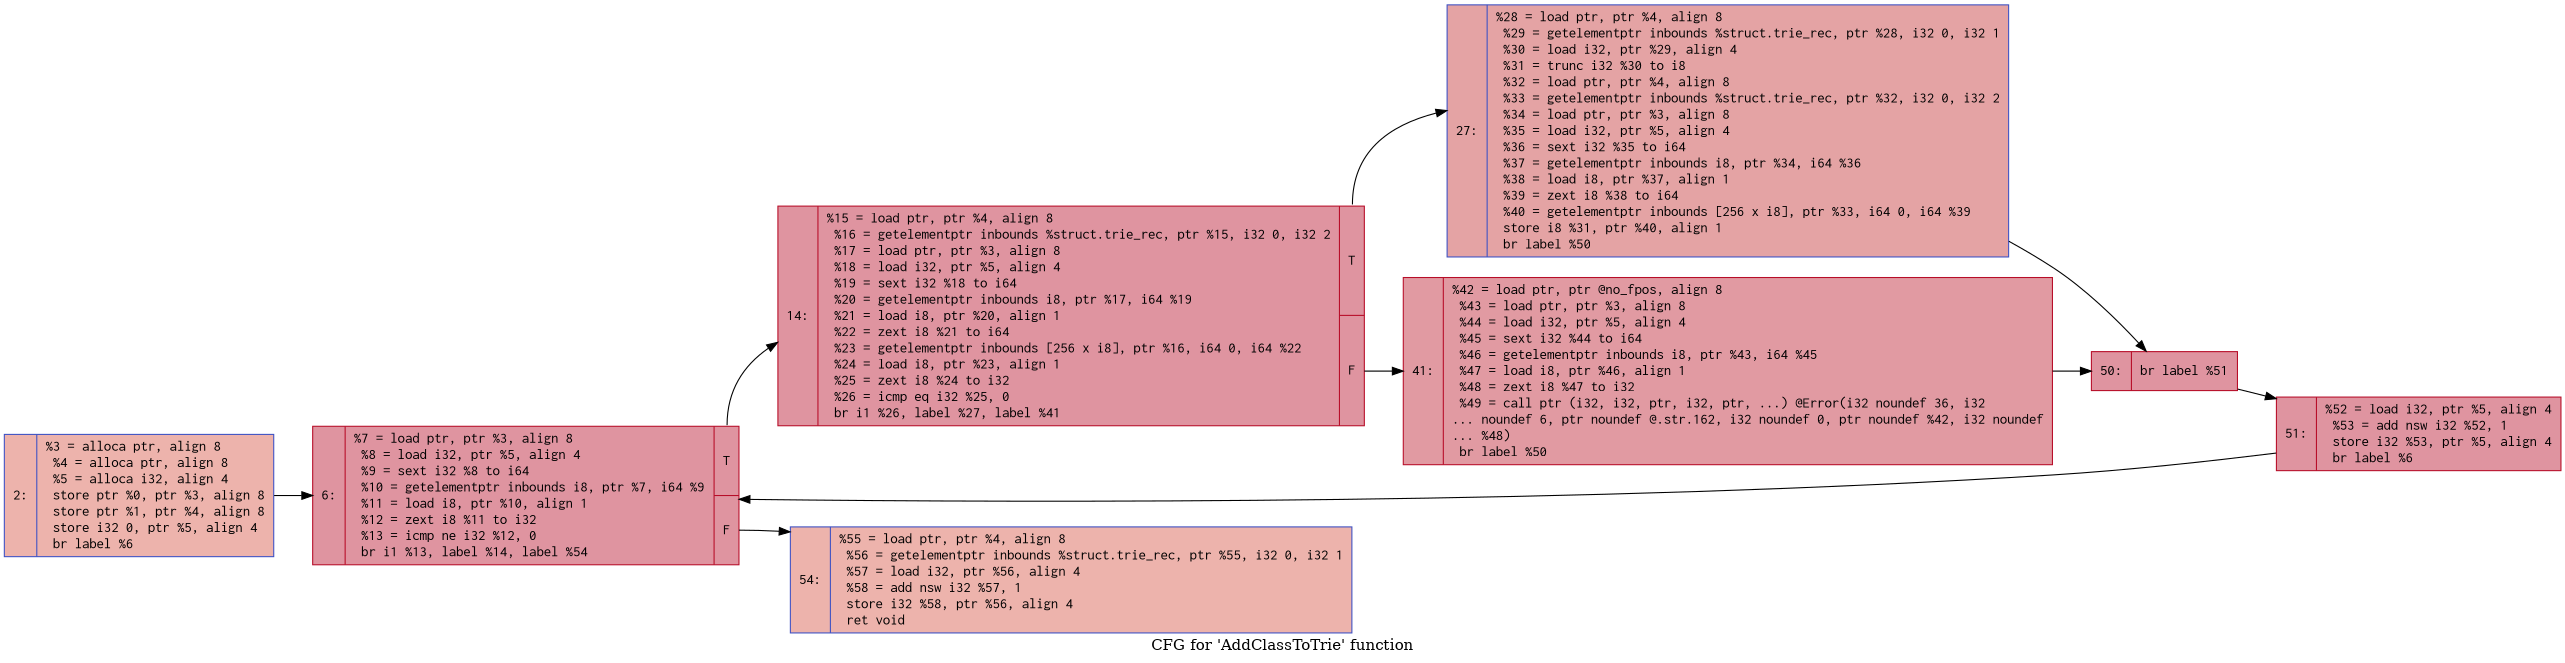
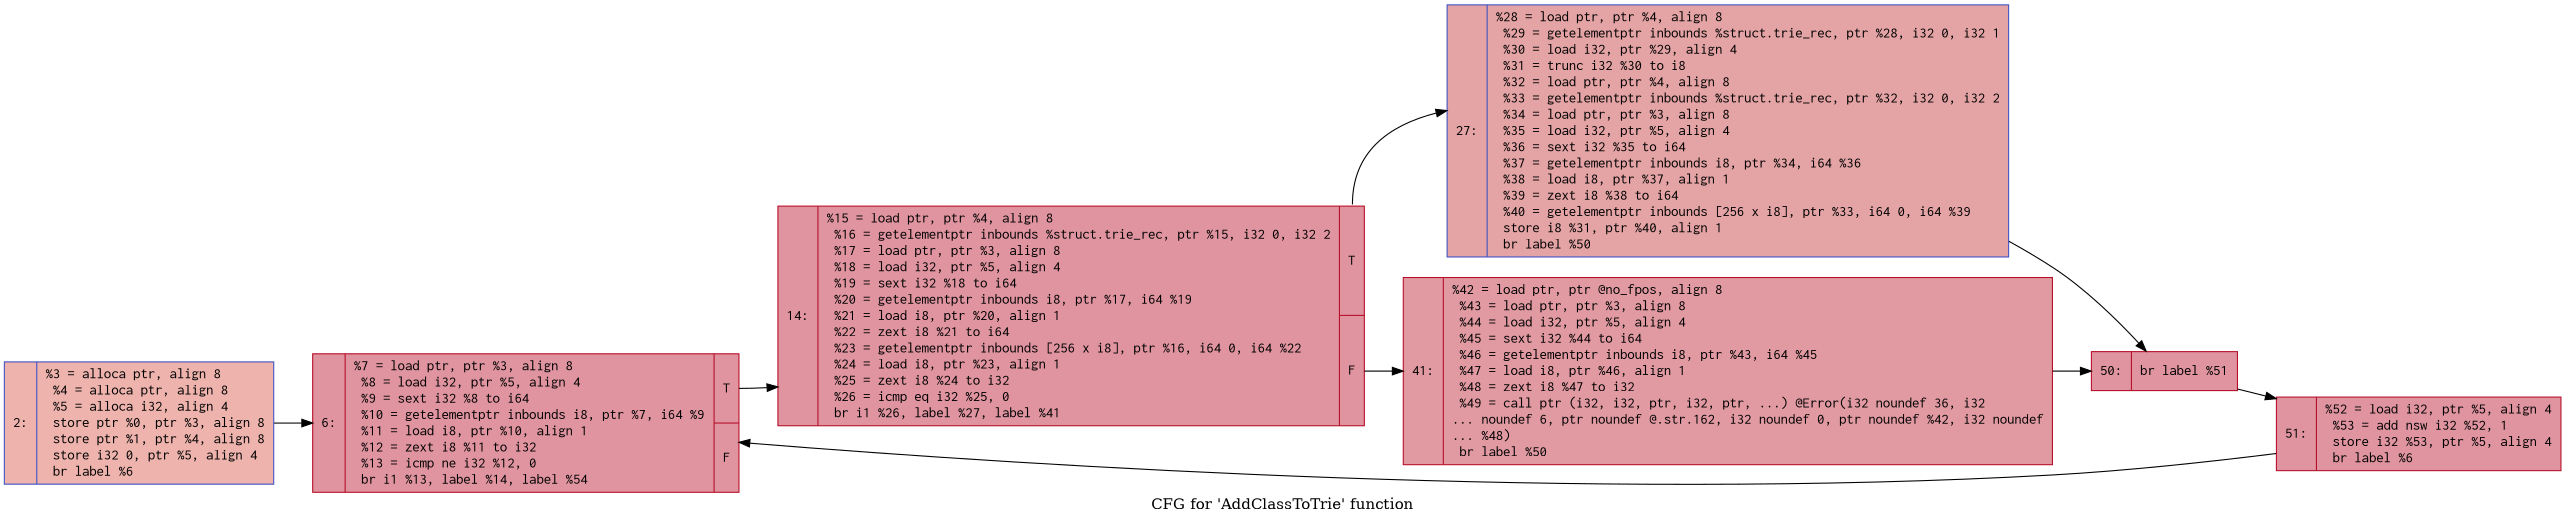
(1071, 580) -> none
